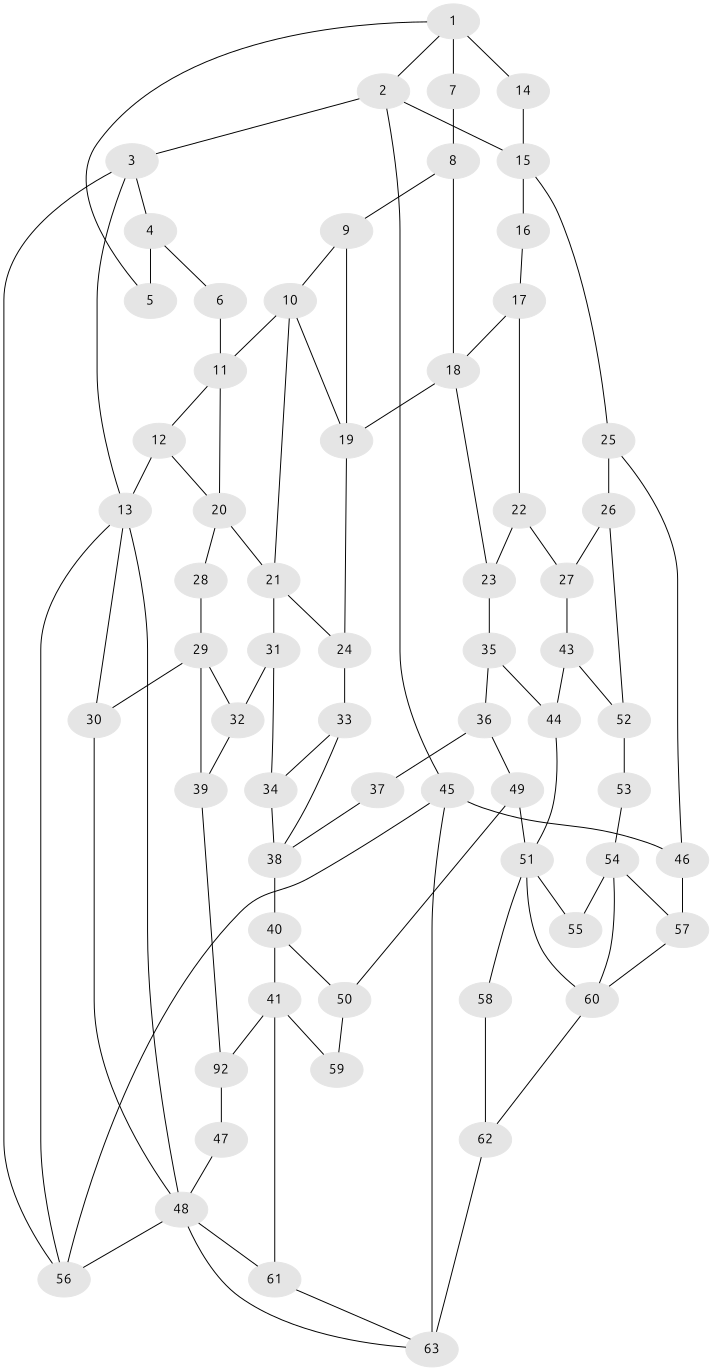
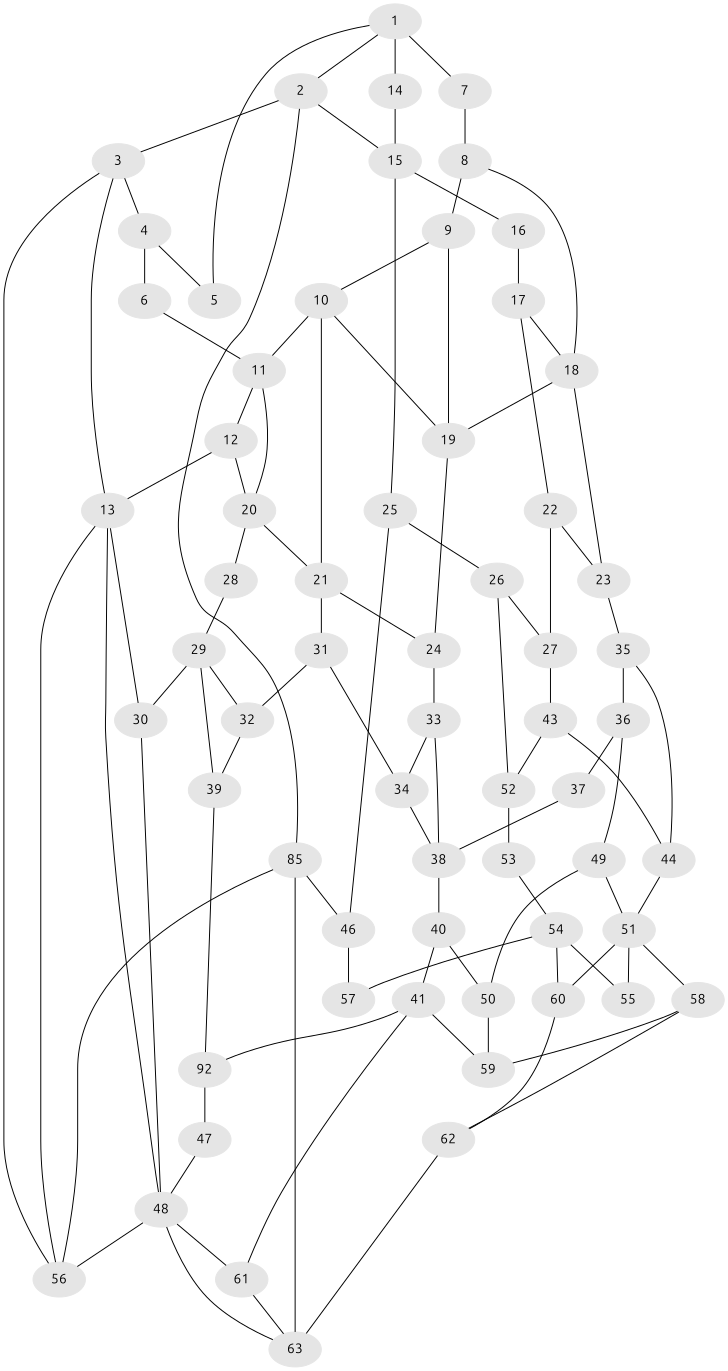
(448, 790) -> (295, 860)
(637, 965) -> none
none -> (596, 1040)
